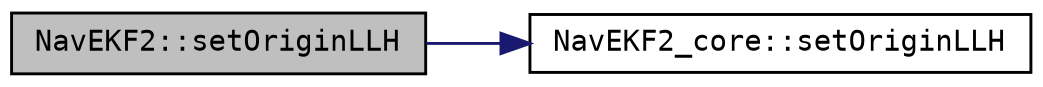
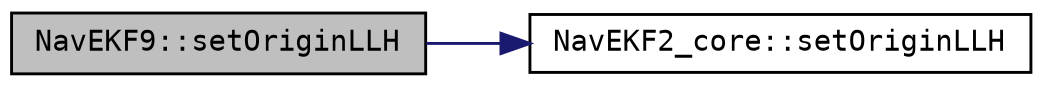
(219, 43) -> (219, 43)
